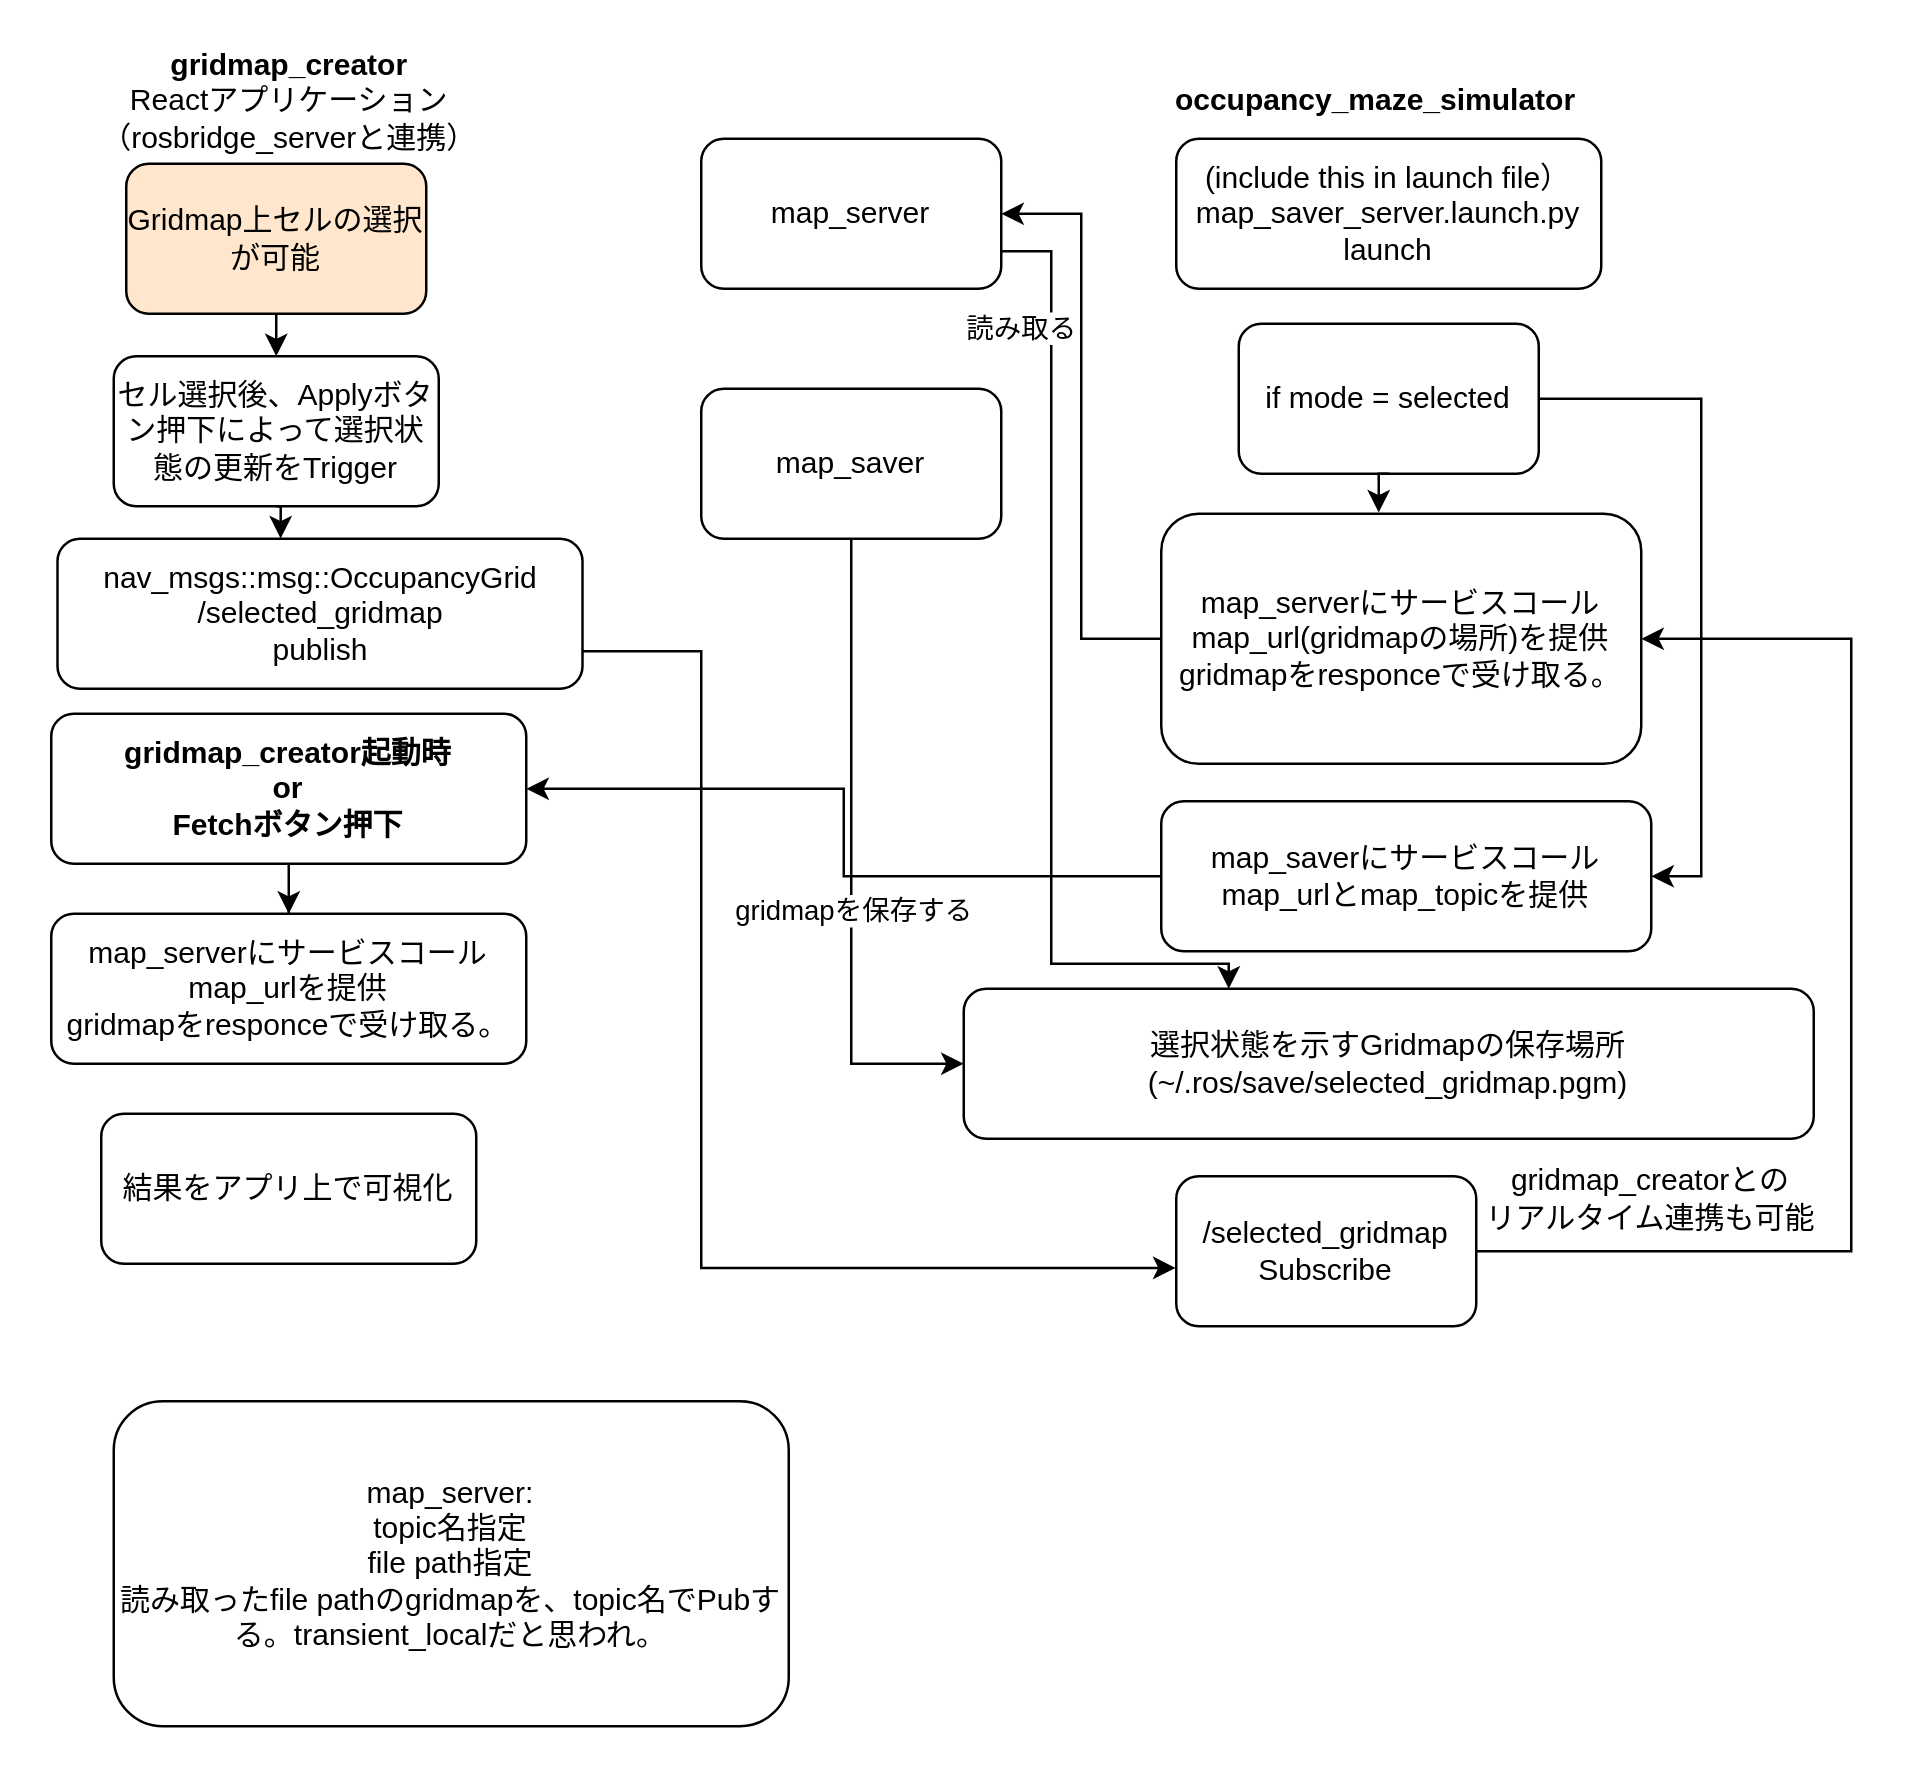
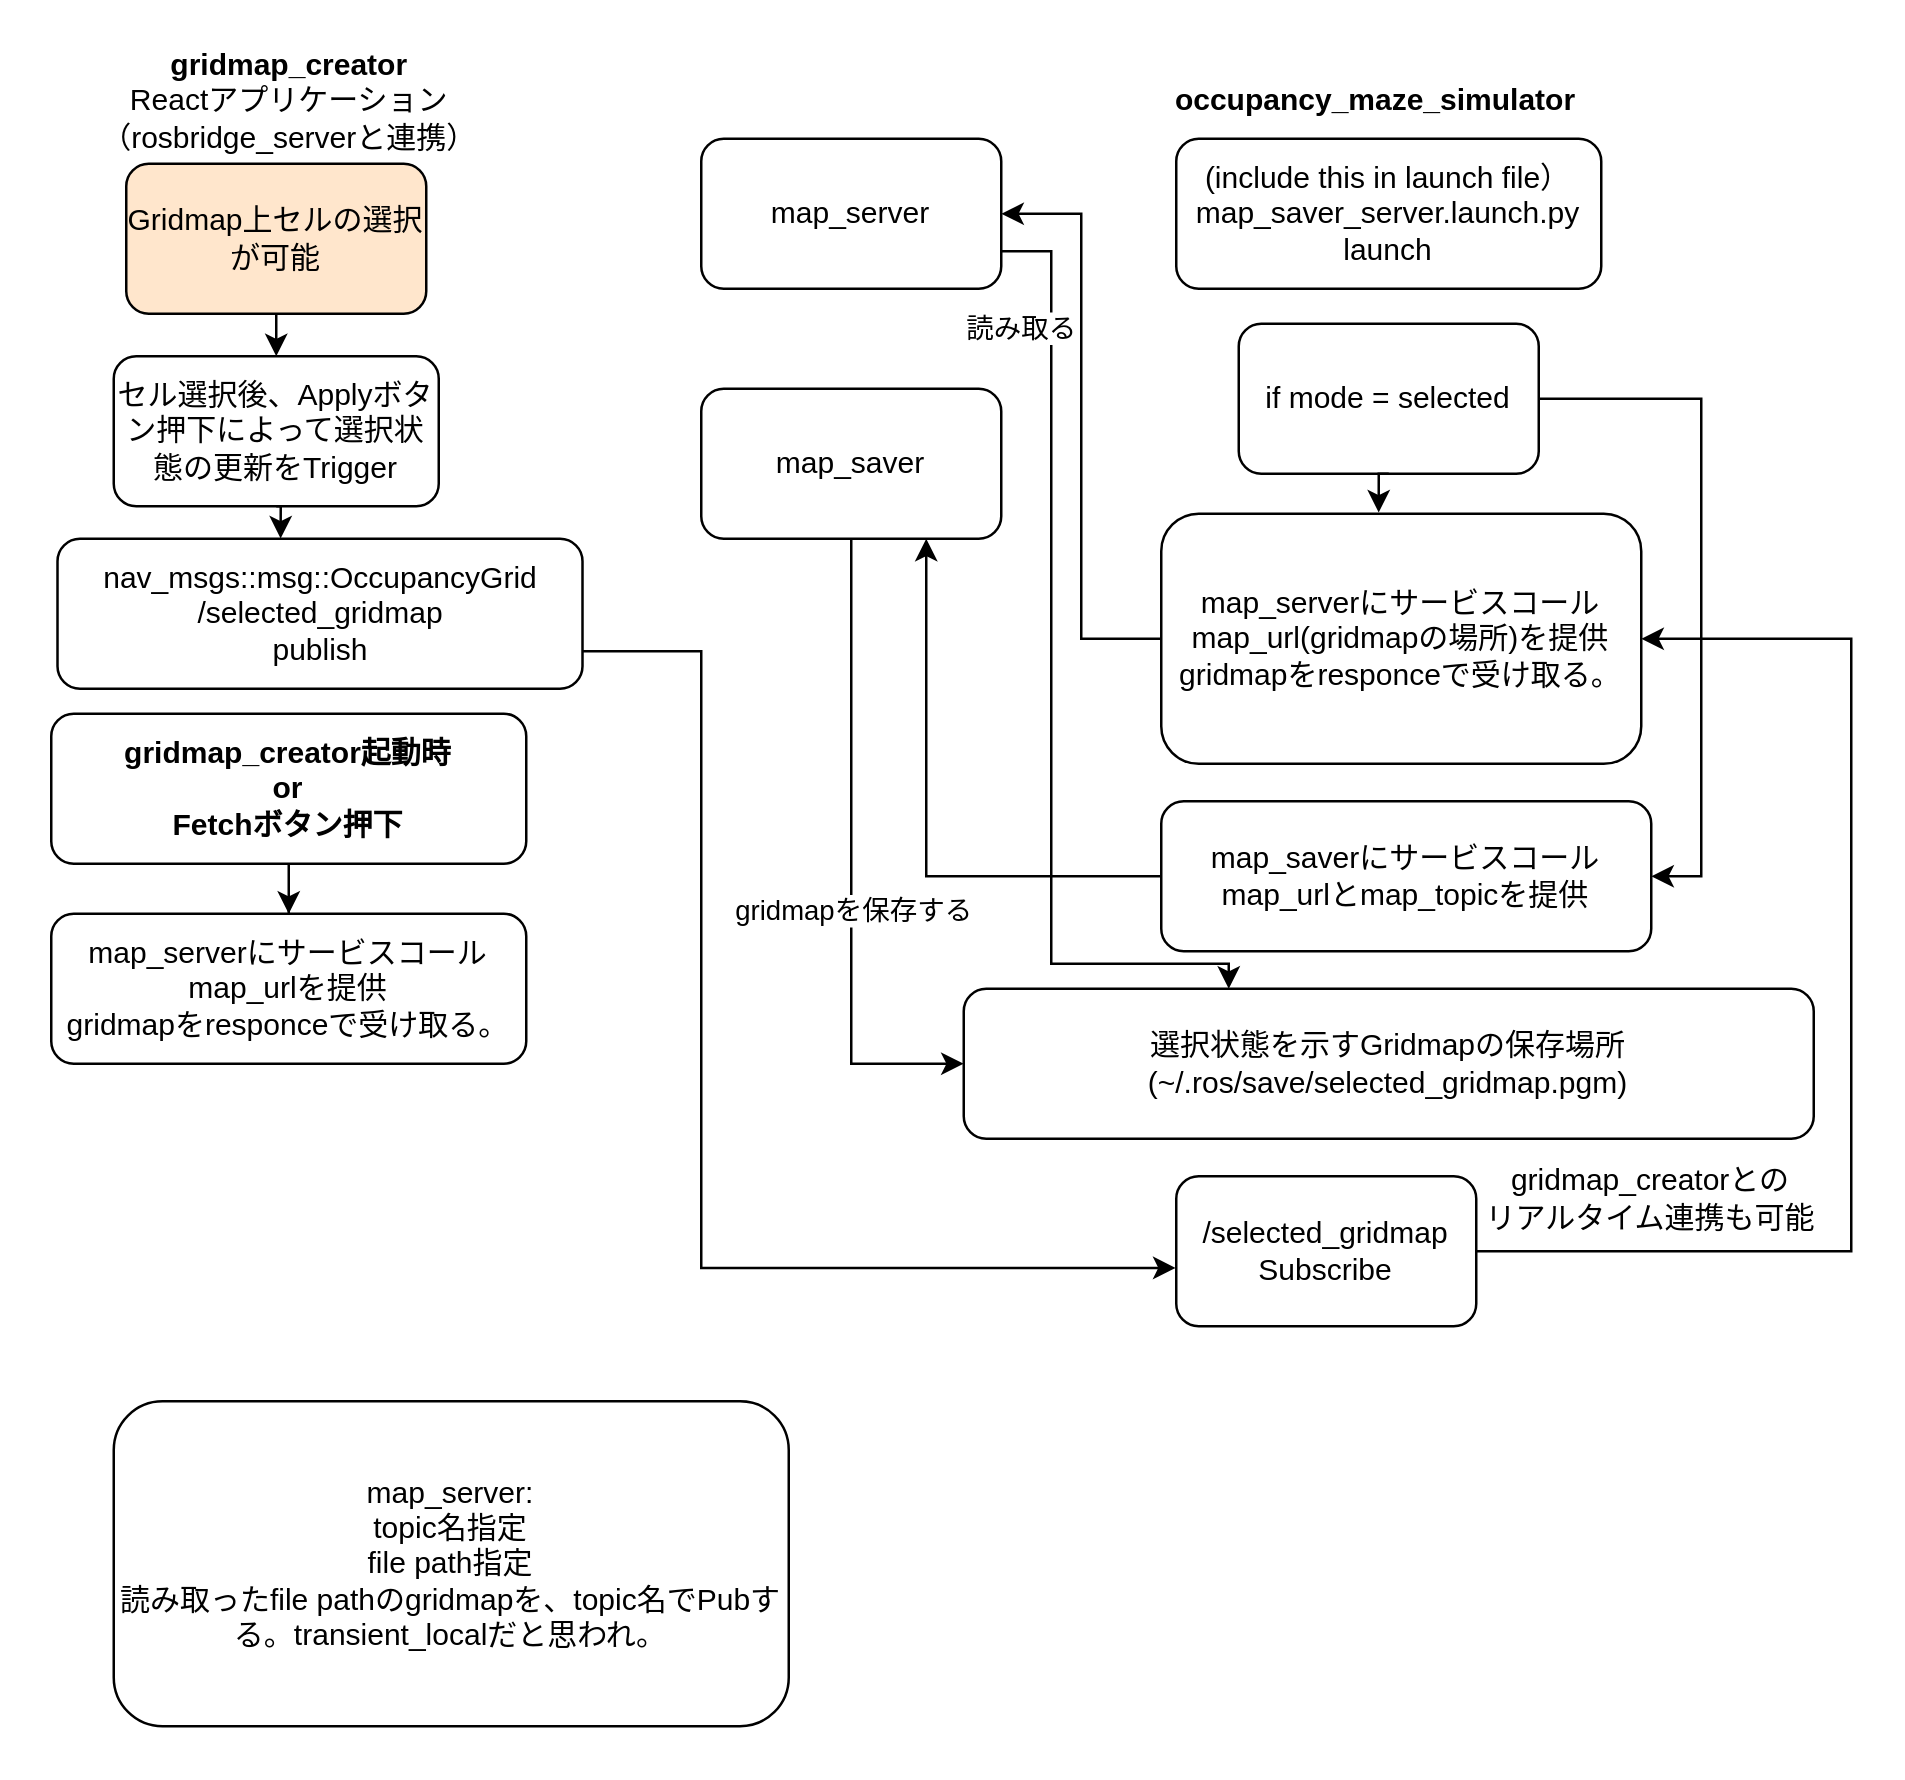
(821, 789) -> (926, 717)
(289, 1189) -> none
